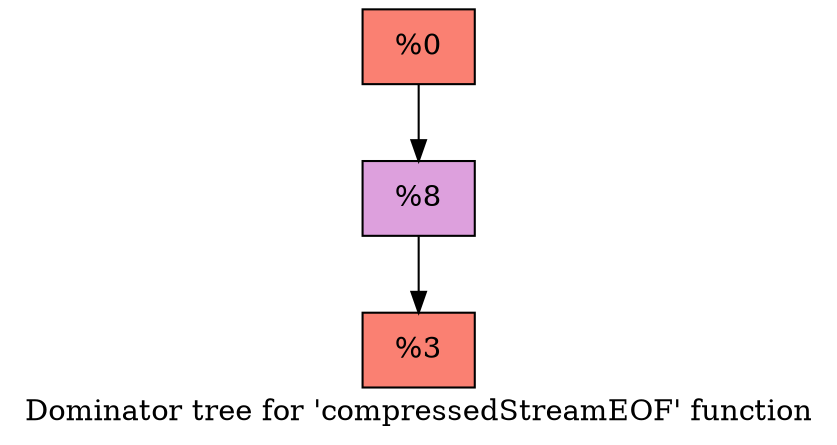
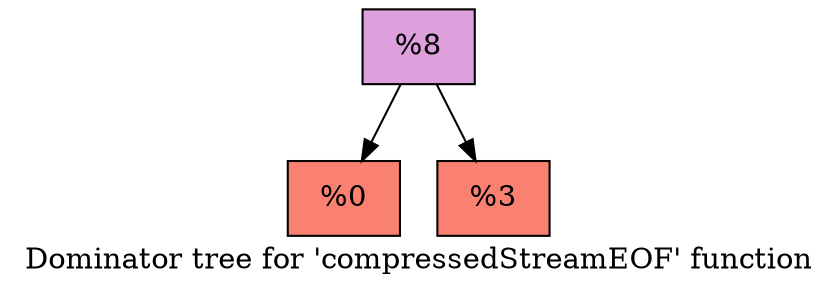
(419, 112) -> (386, 113)
